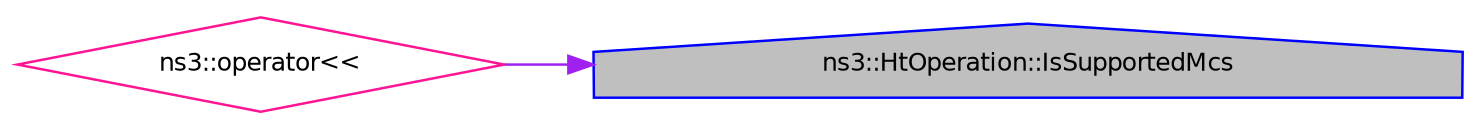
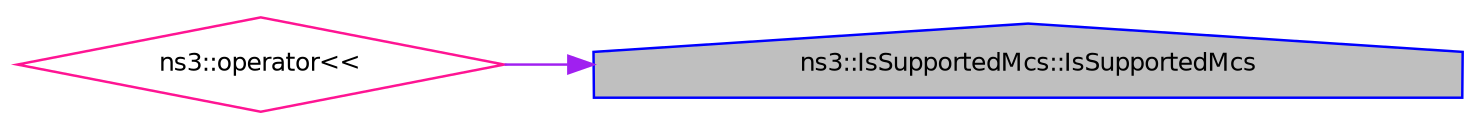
(1028, 65) -> (1028, 65)
